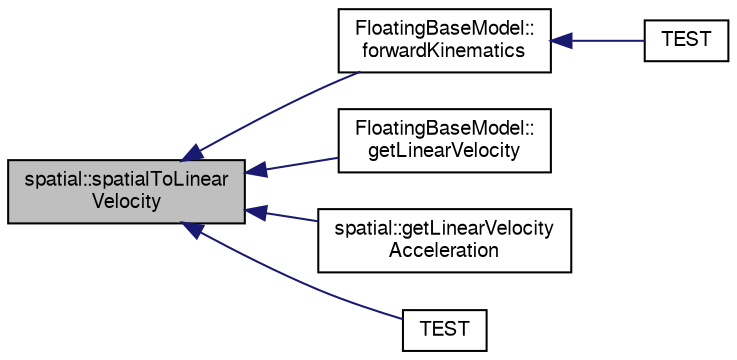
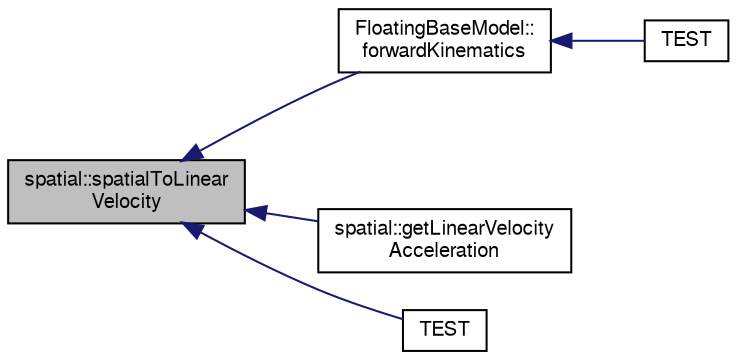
(445, 141) -> none
